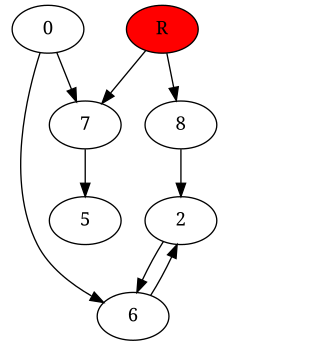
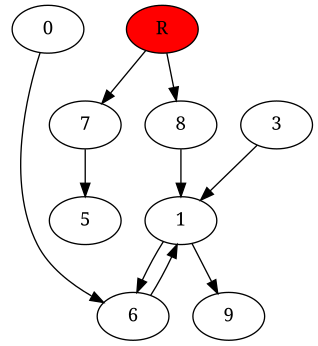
(64, 71) -> none
none -> (277, 125)
(181, 221) -> (181, 221)
none -> (229, 316)
